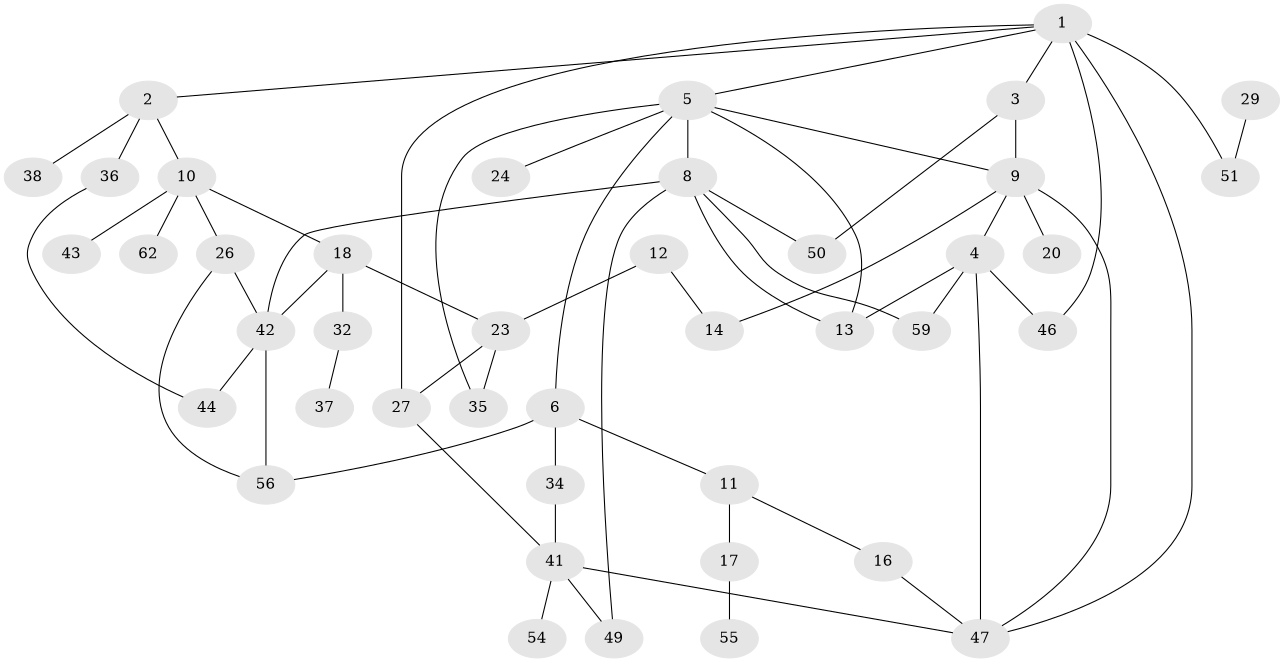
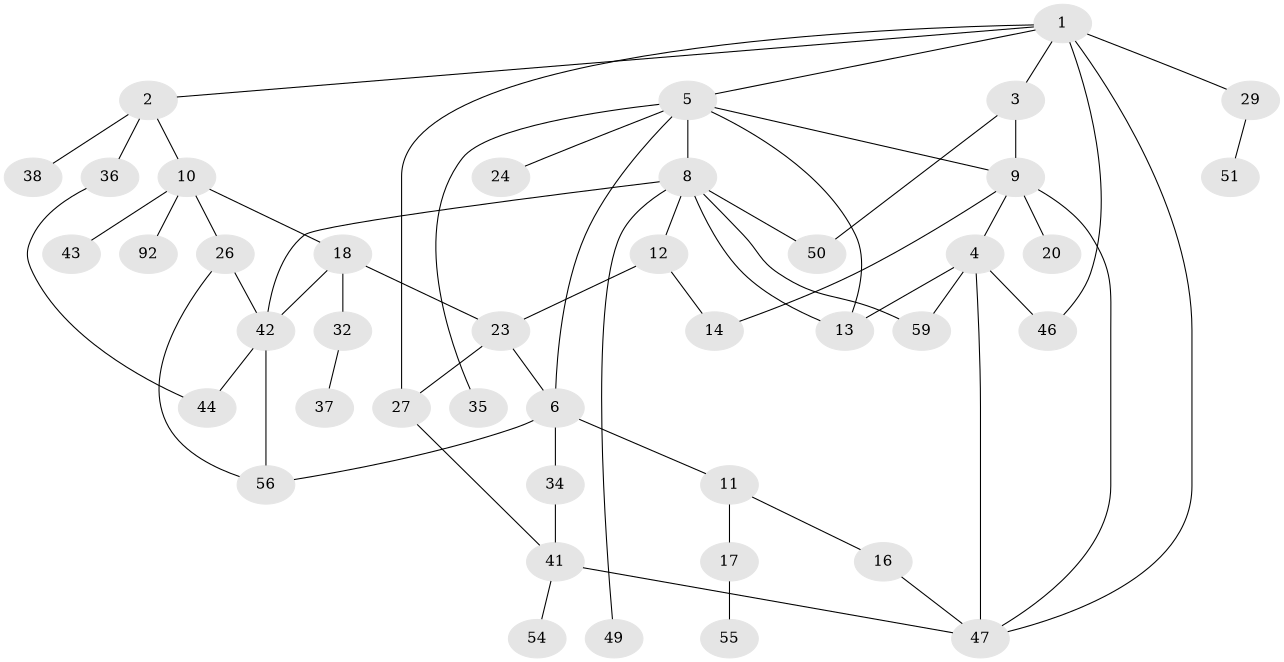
(1168, 82) -> (1157, 61)
none -> (673, 216)
(148, 254) -> (148, 254)
(490, 370) -> (528, 370)
(585, 600) -> none
